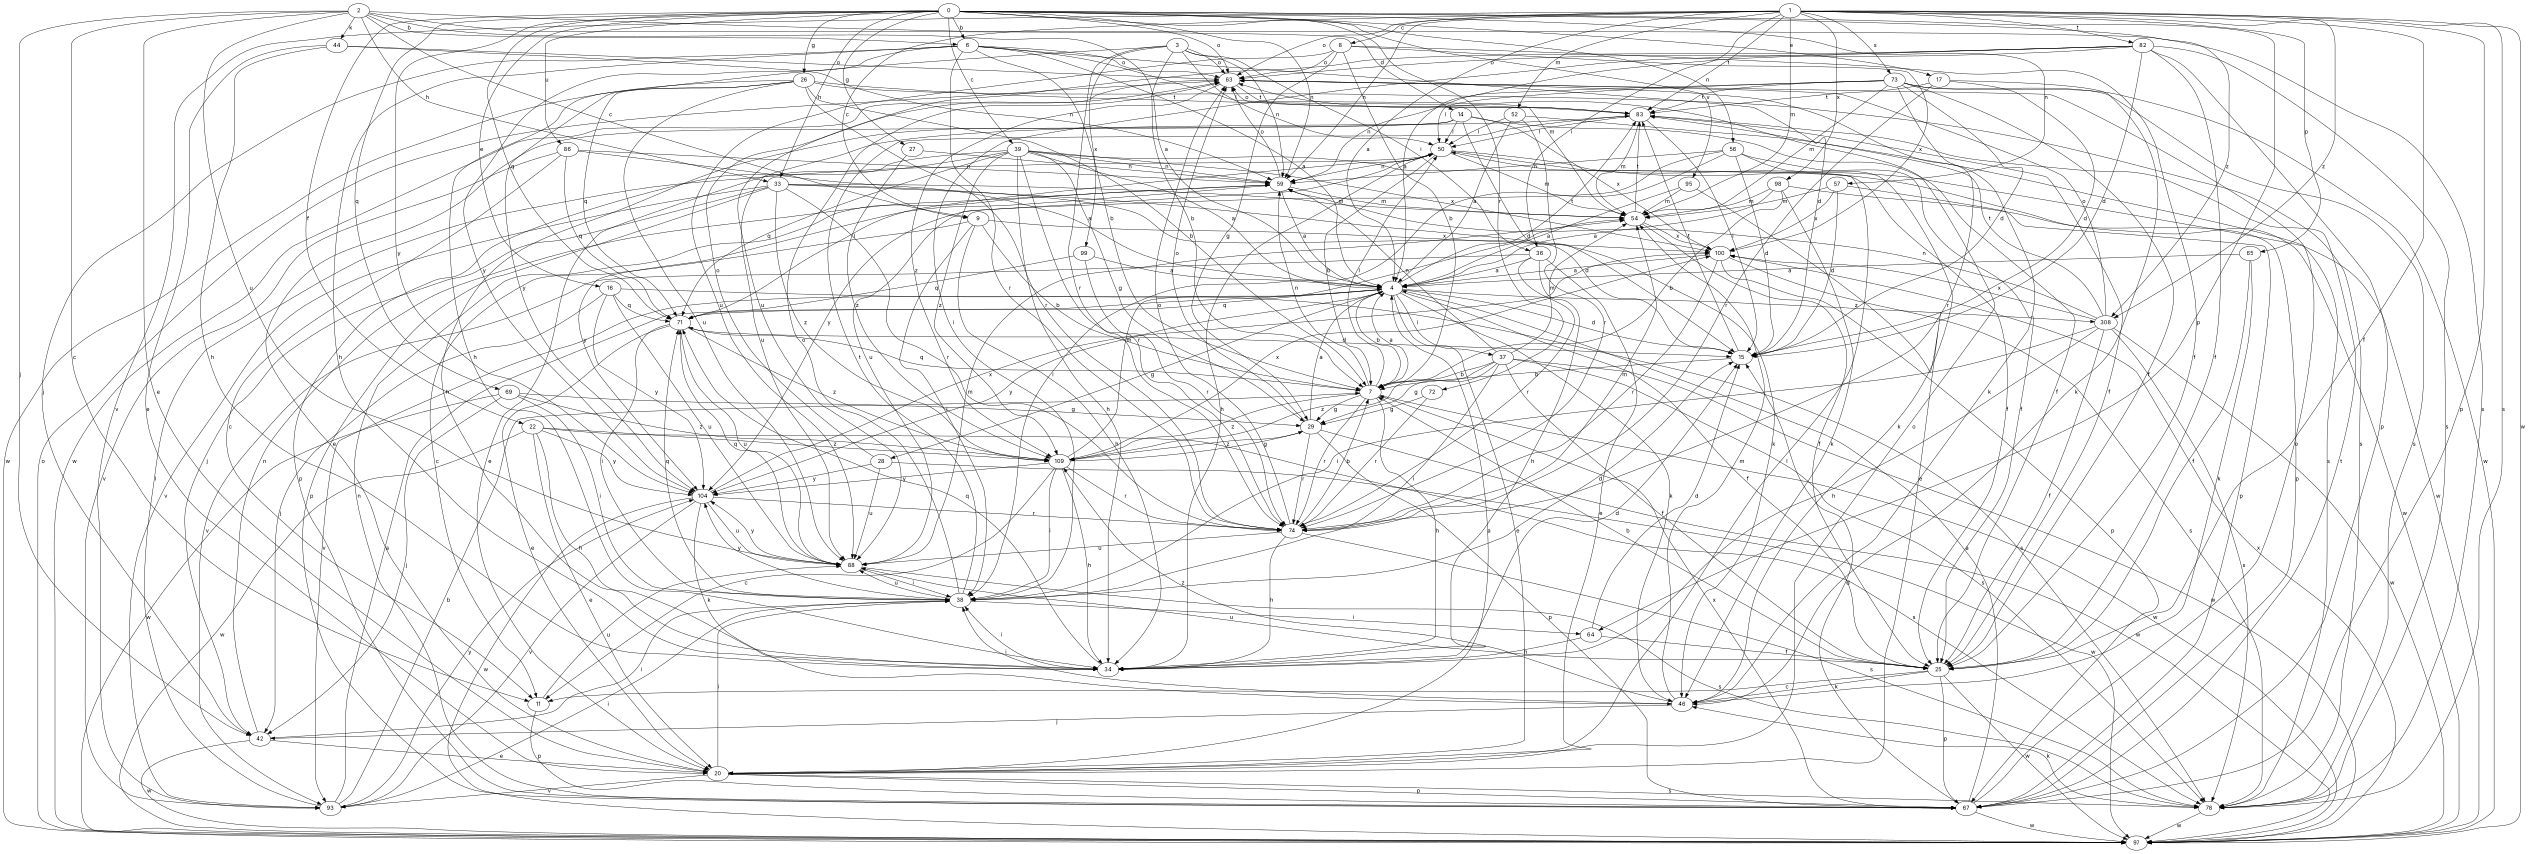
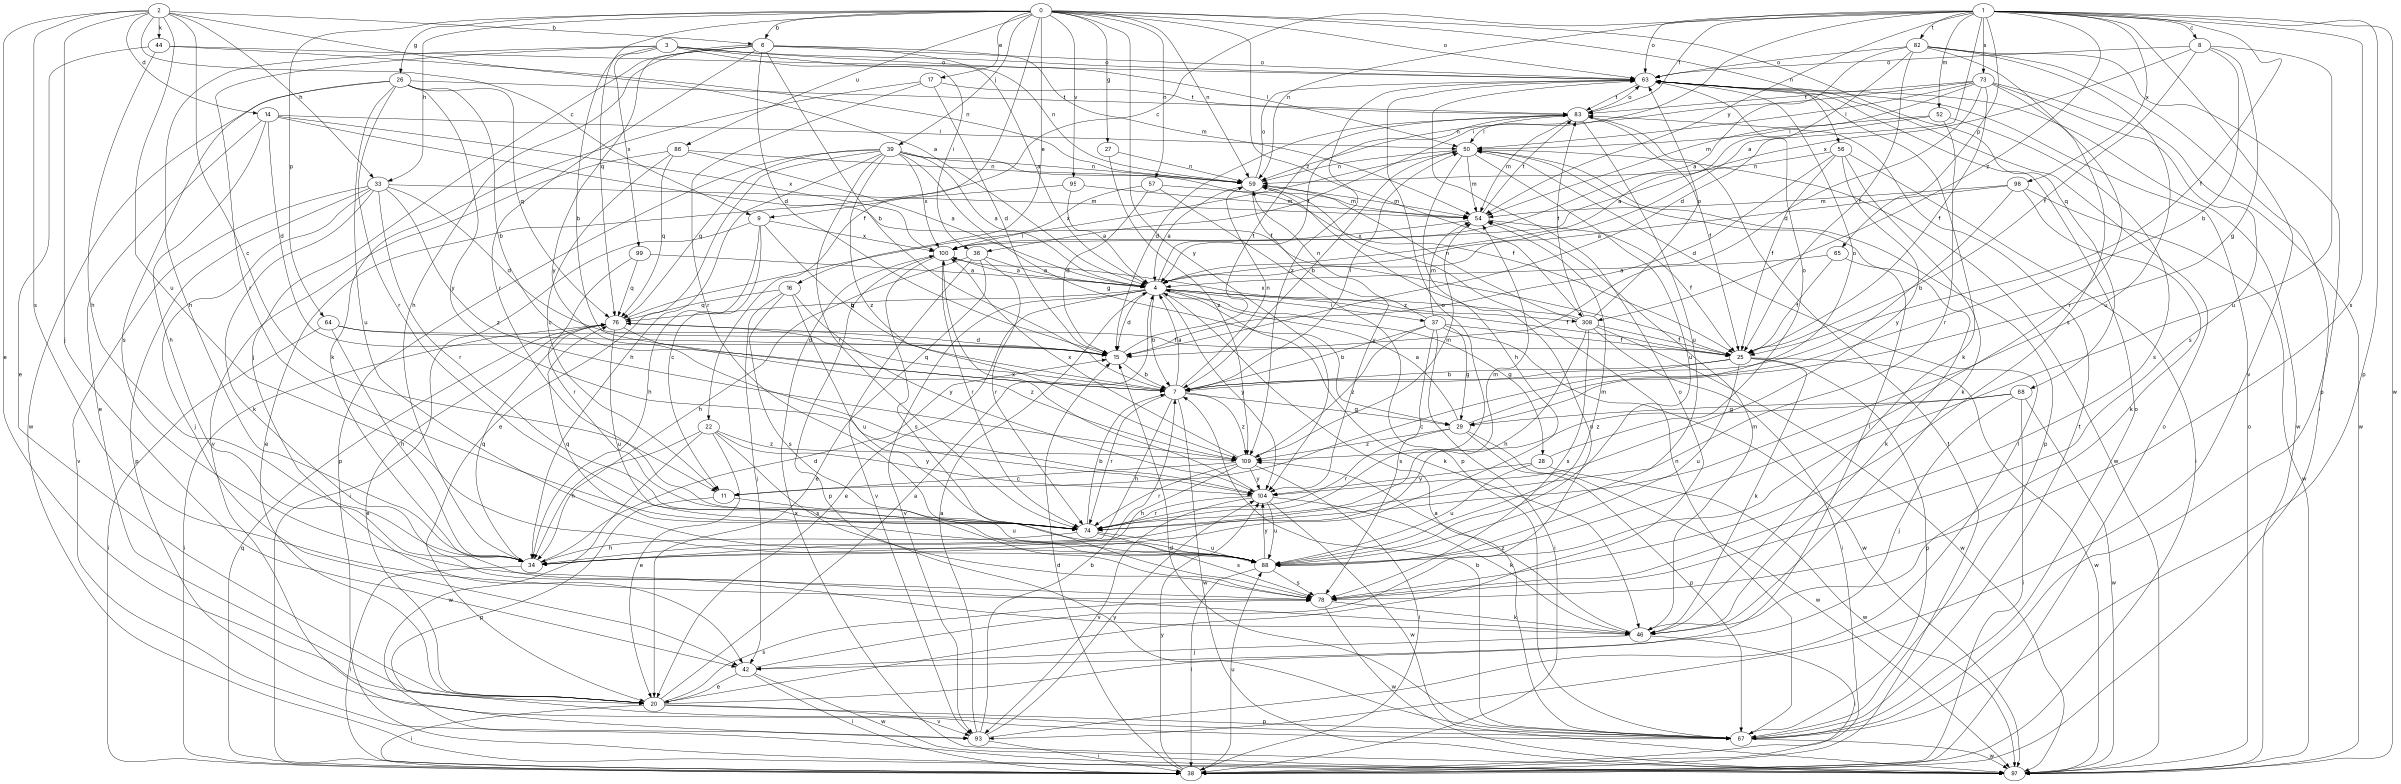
(972, 80) -> (996, 80)
(1793, 115) -> (1729, 115)
(1733, 236) -> (1157, 236)
(680, 323) -> (616, 323)
(509, 392) -> (2021, 392)
(1432, 392) -> none
(1180, 454) -> none
(1714, 600) -> (1478, 566)
(1274, 616) -> (219, 761)
(477, 774) -> (728, 753)
